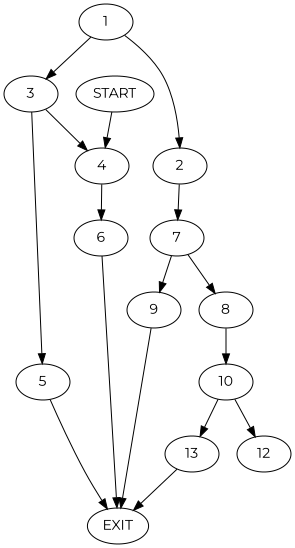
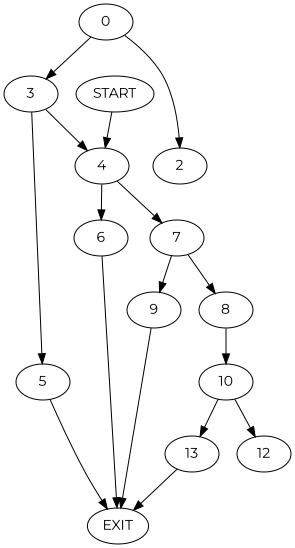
(106, 22) -> (106, 22)
(179, 197) -> (136, 199)
